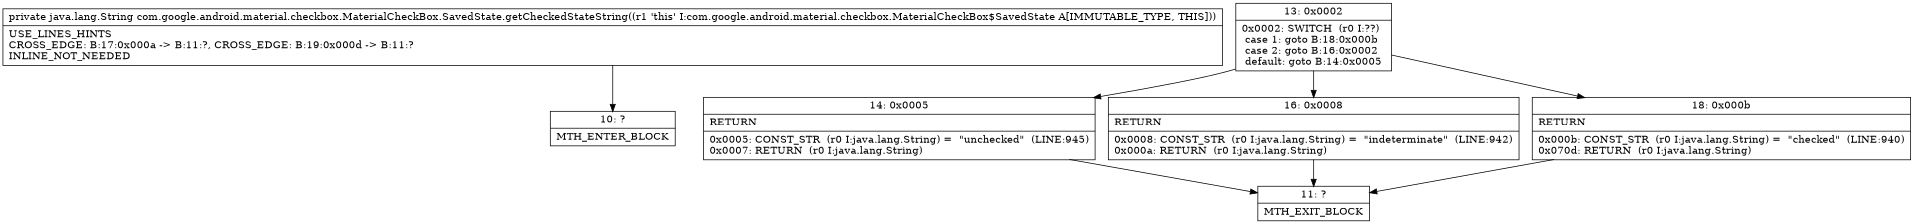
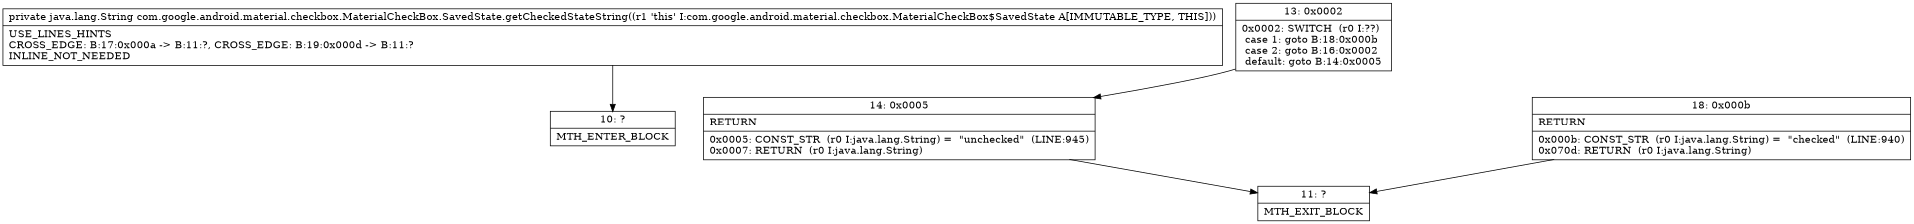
(1485, 76) -> none
(1314, 129) -> none
